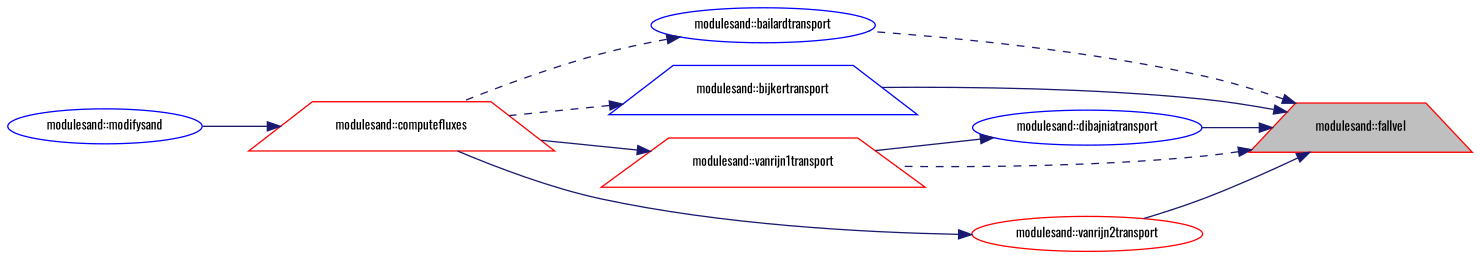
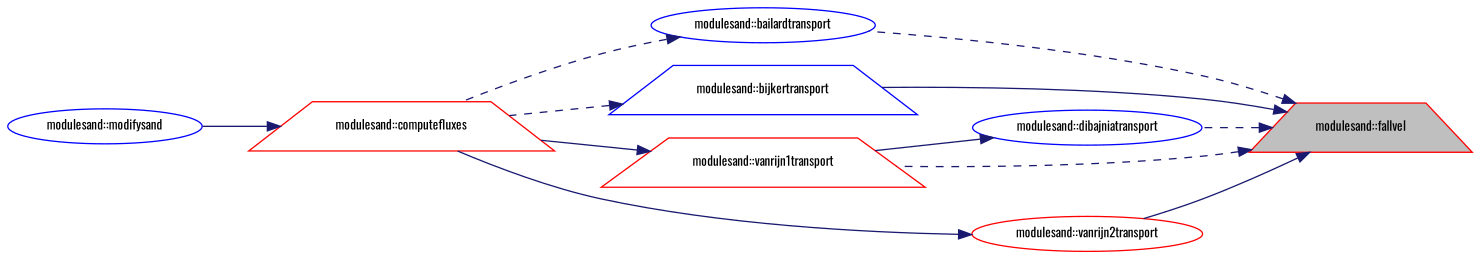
(1230, 128) -> (1230, 128)
